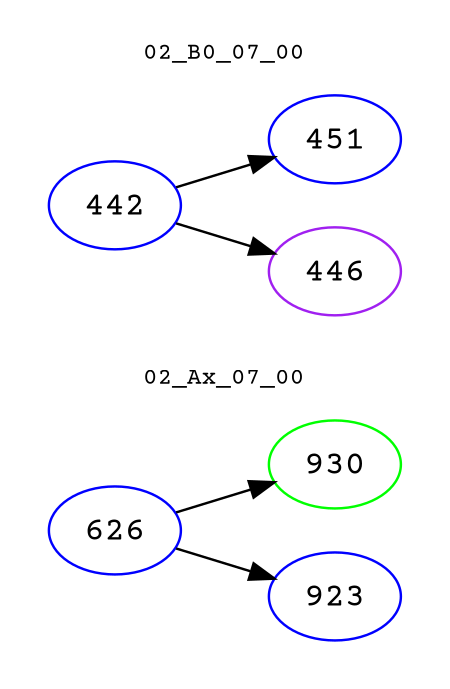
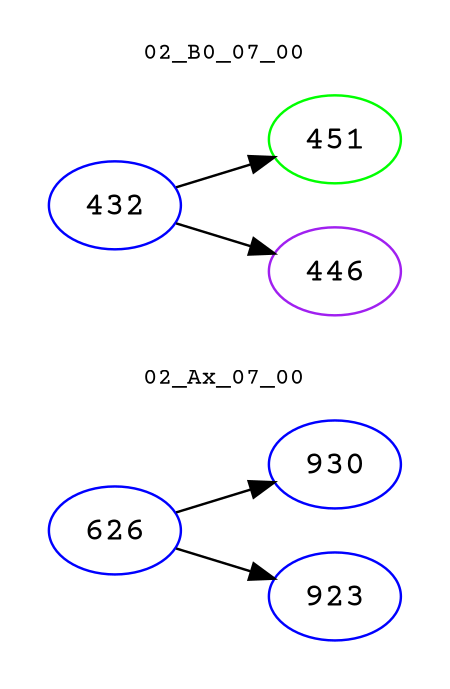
(335, 139) -> (335, 139)
(115, 205) -> (115, 205)
(335, 464) -> (335, 464)
